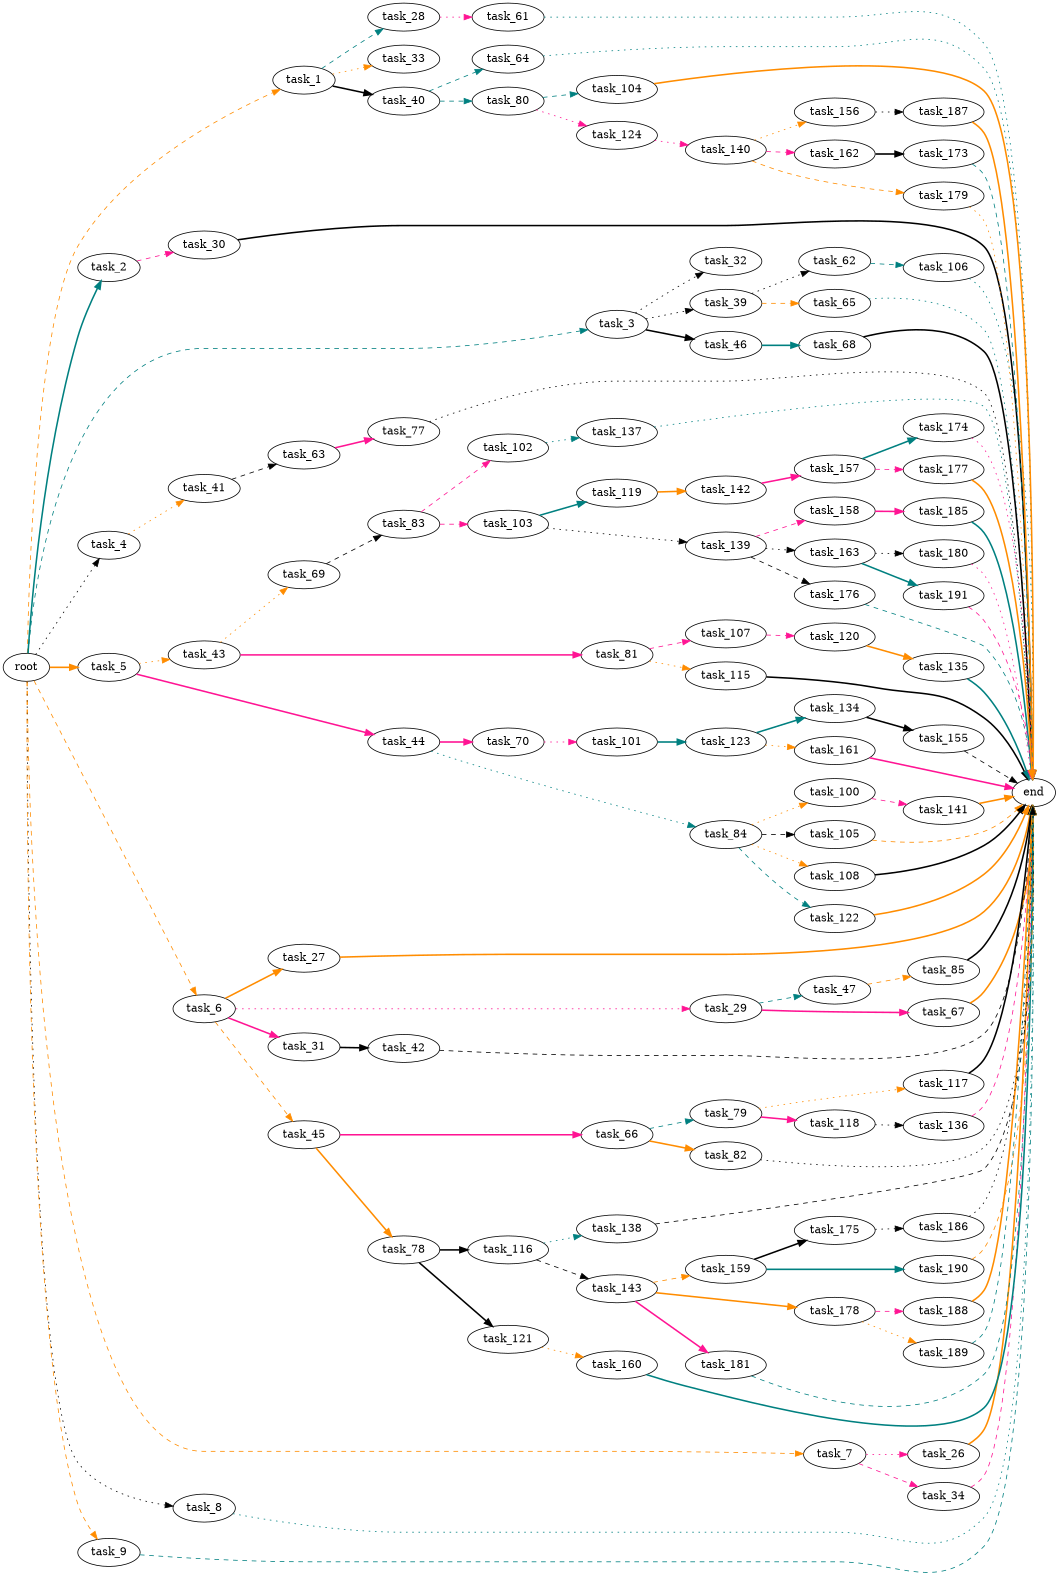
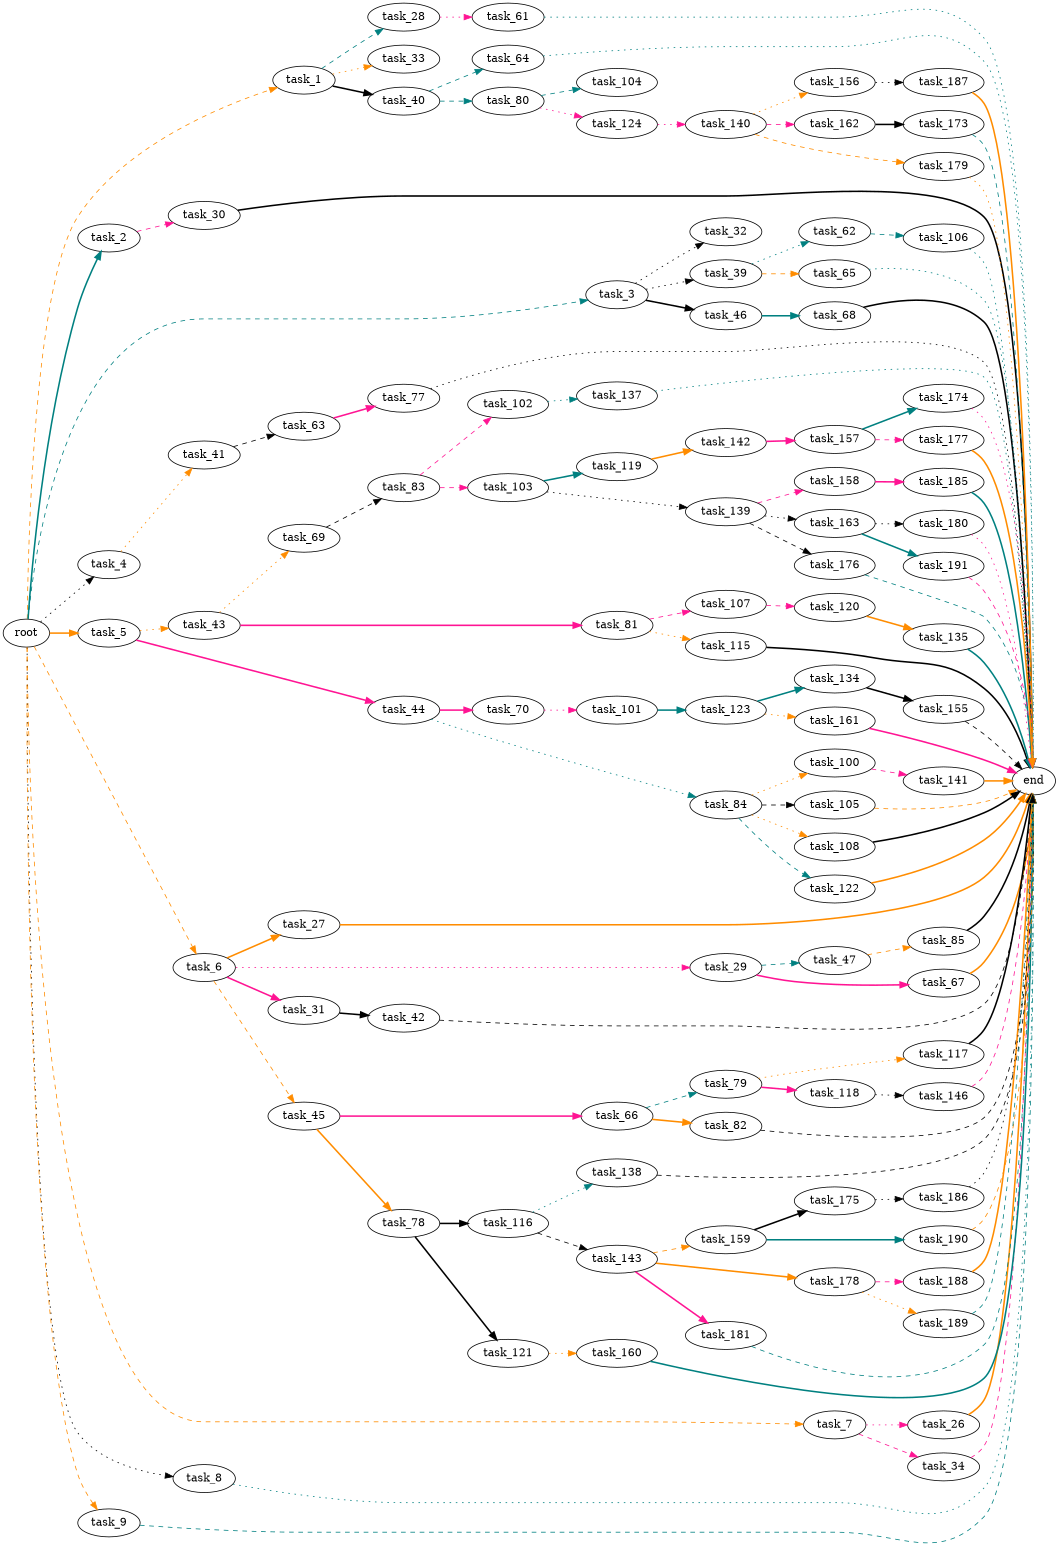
(993, 111) -> none
(777, 284) -> (777, 254)
(1005, 1110) -> (1006, 1076)
(944, 1126) -> (944, 1097)
